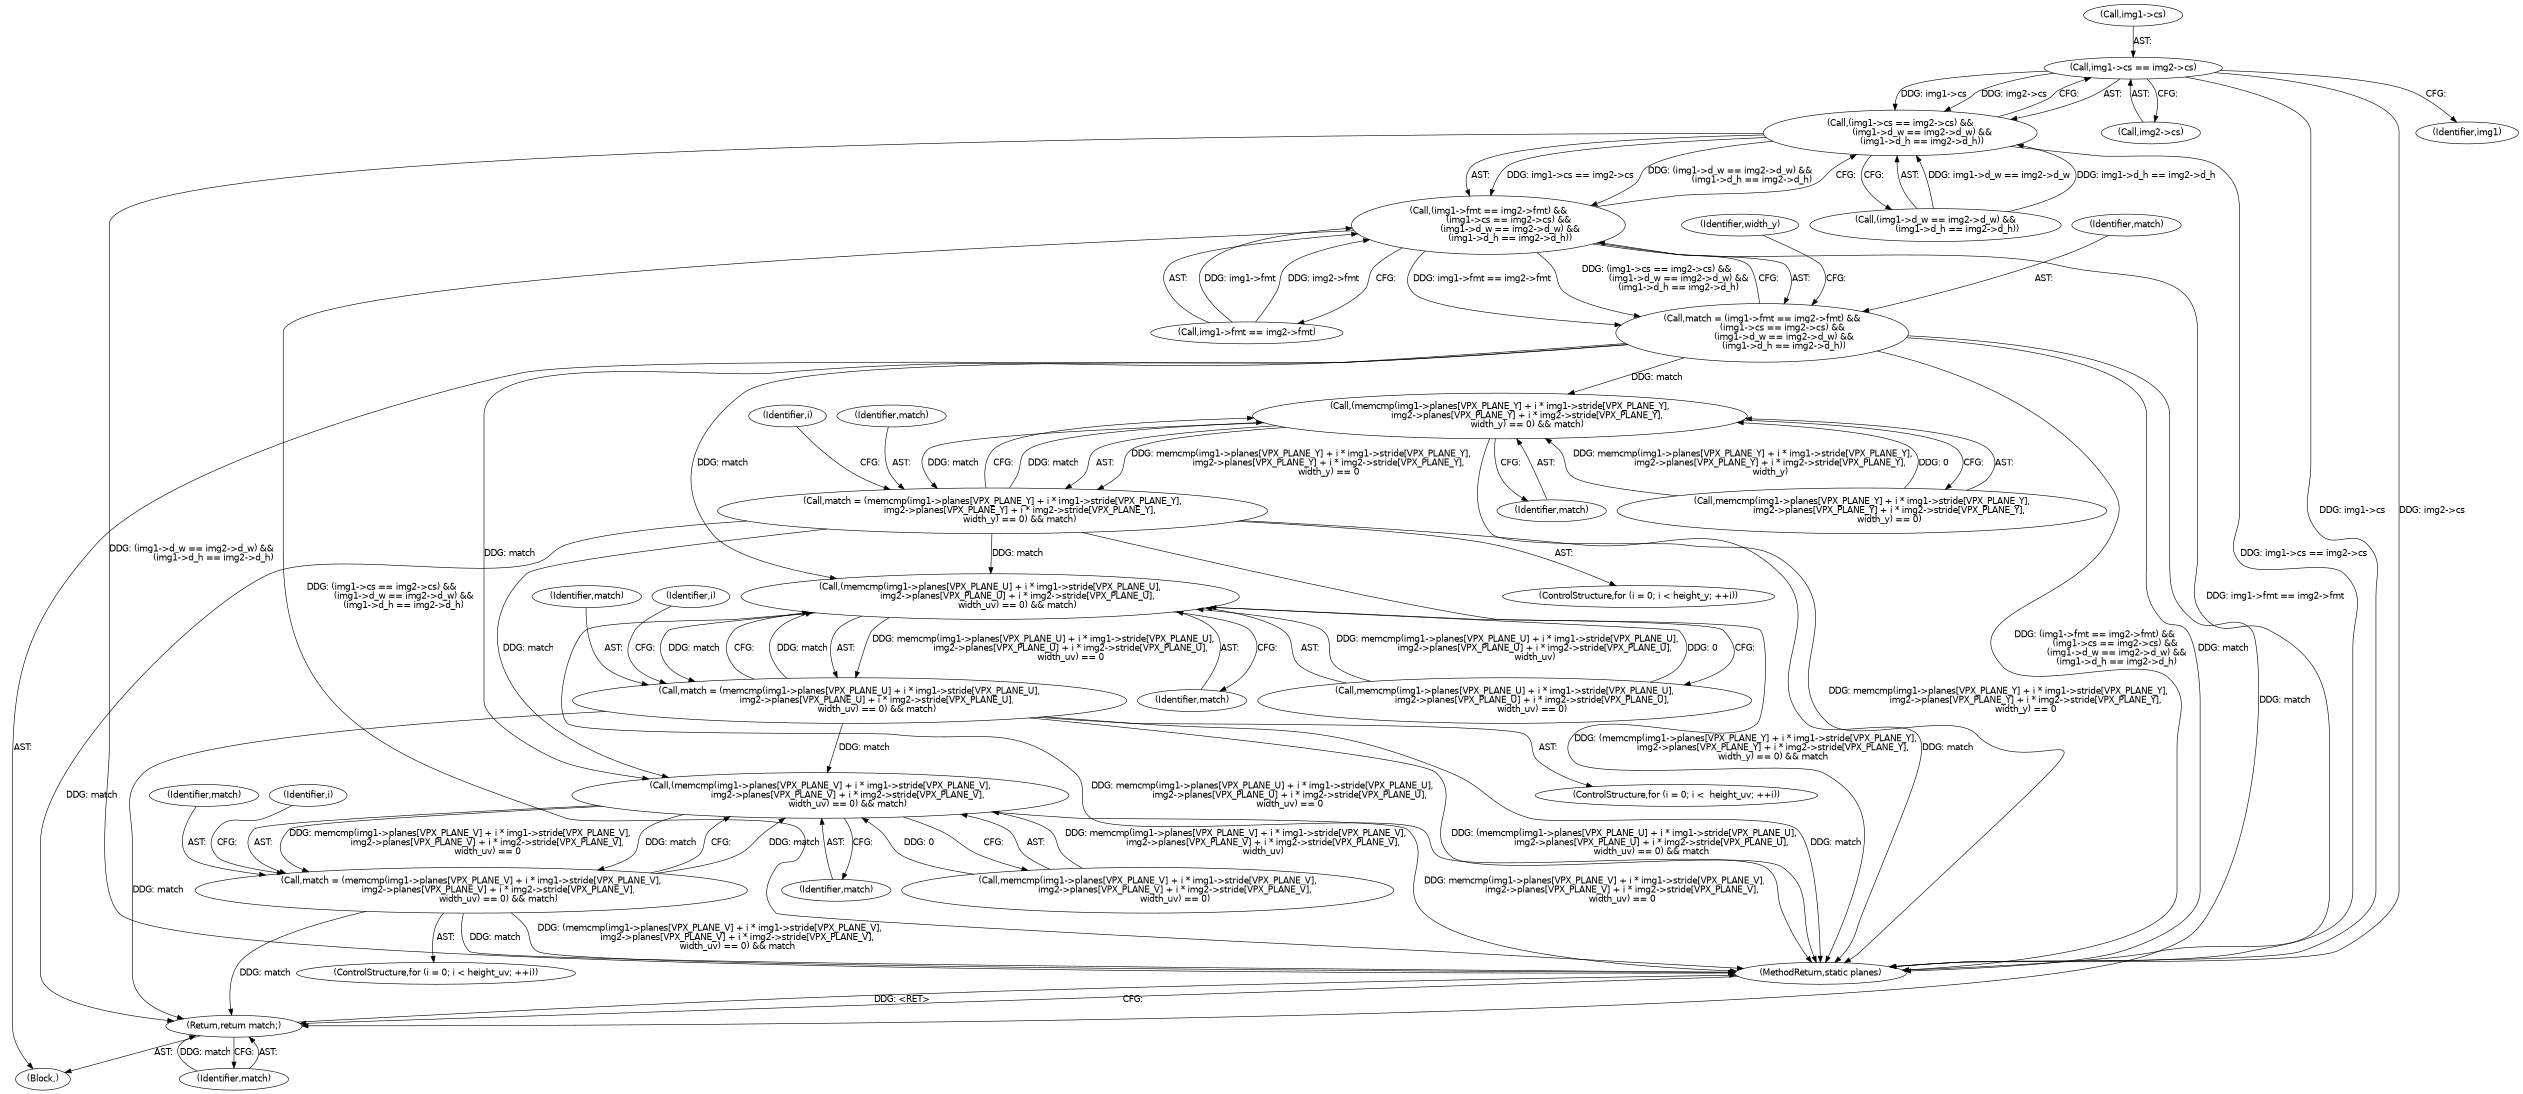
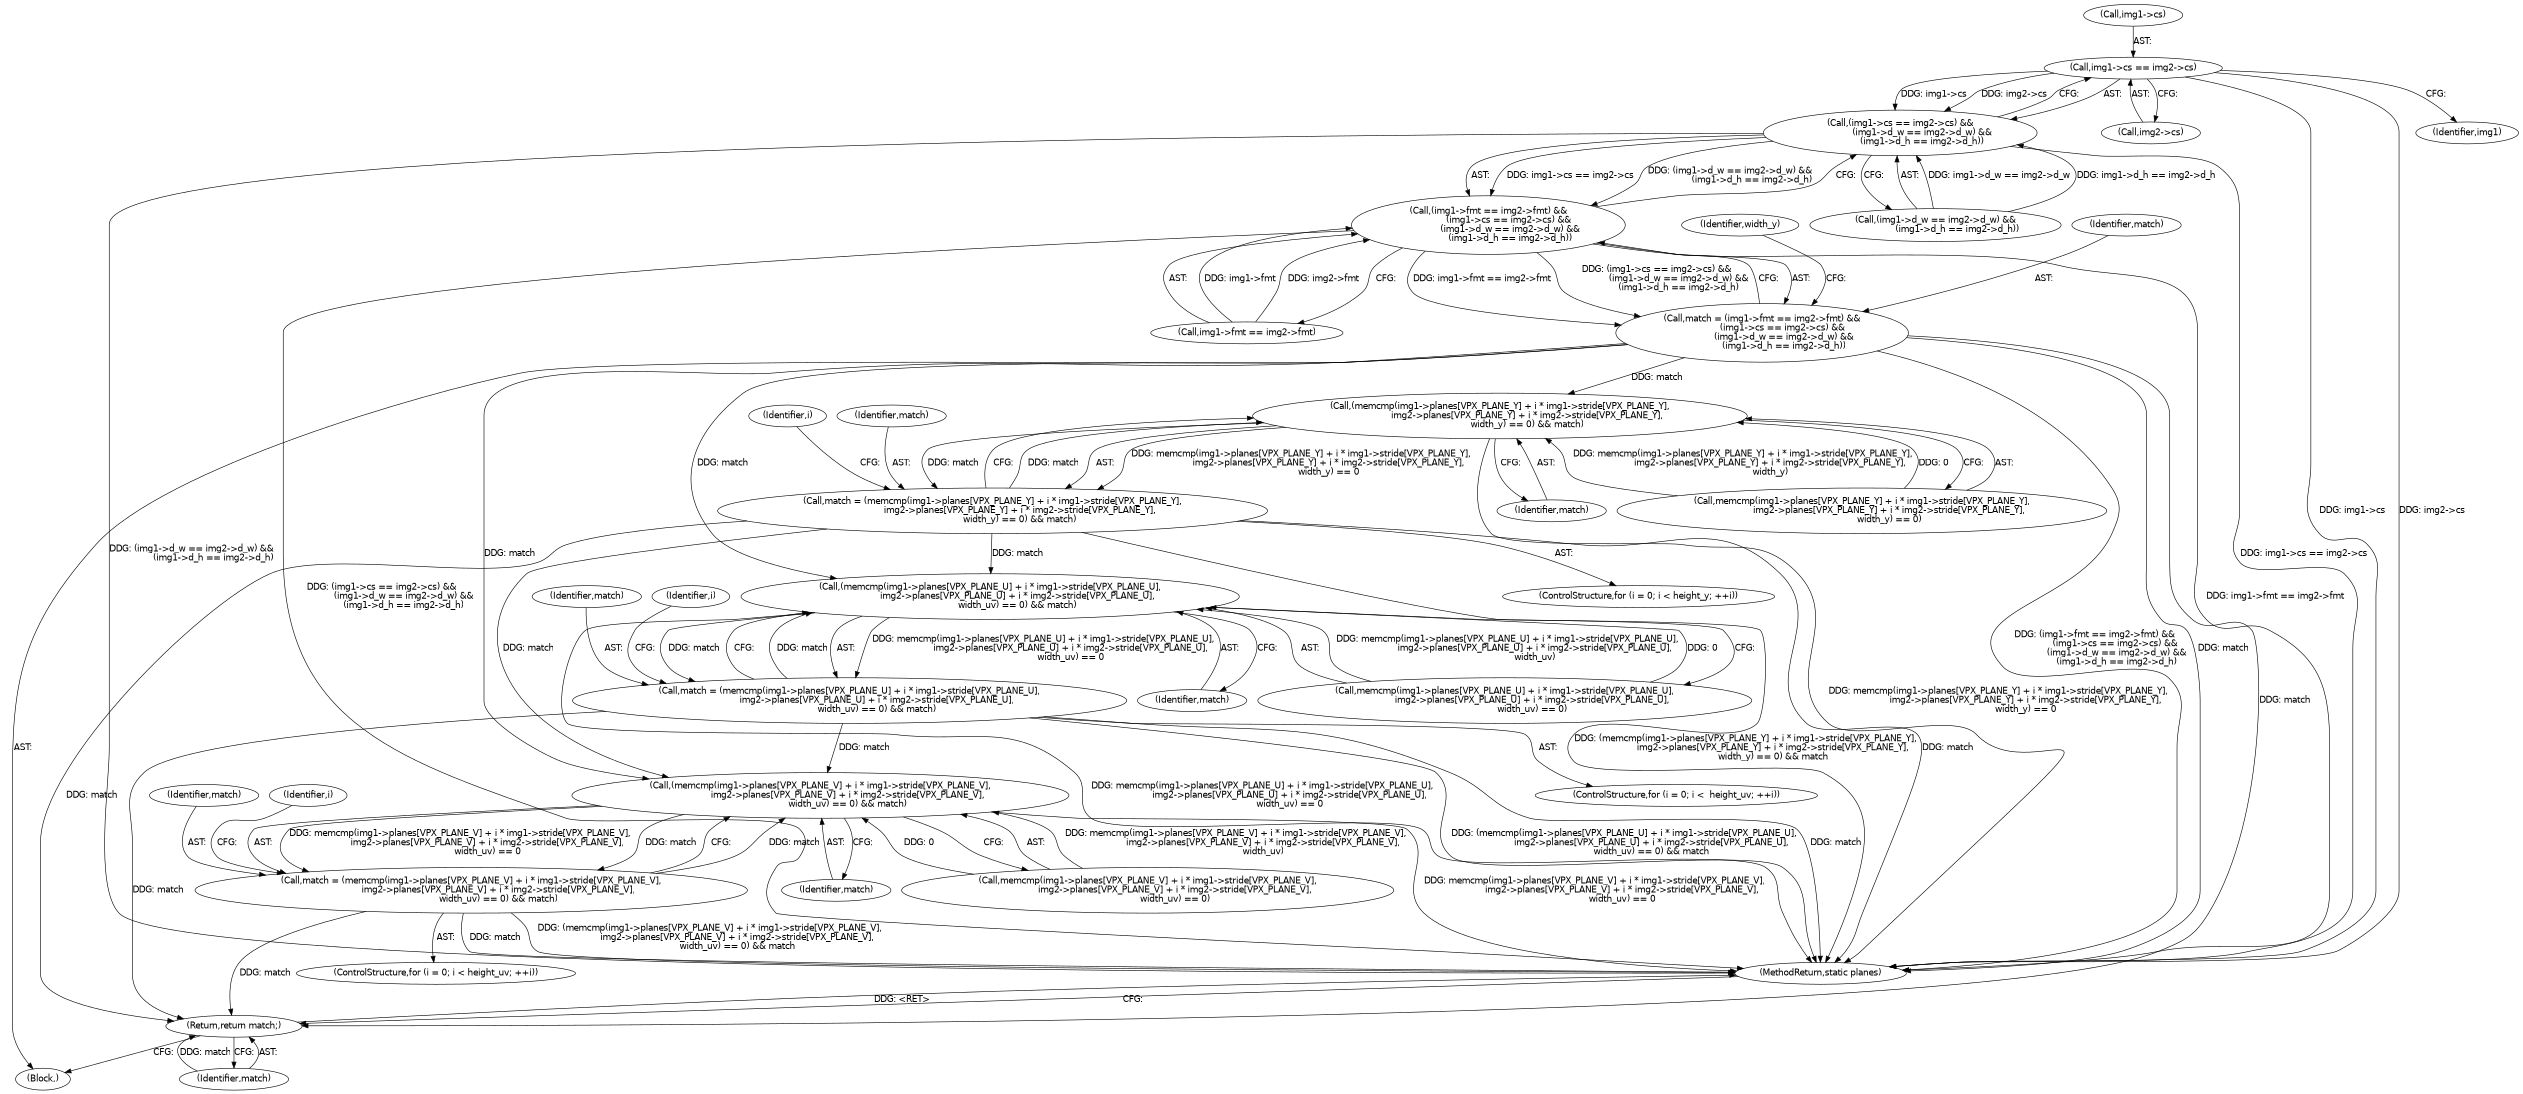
(165, 1053) -> (165, 1053)
